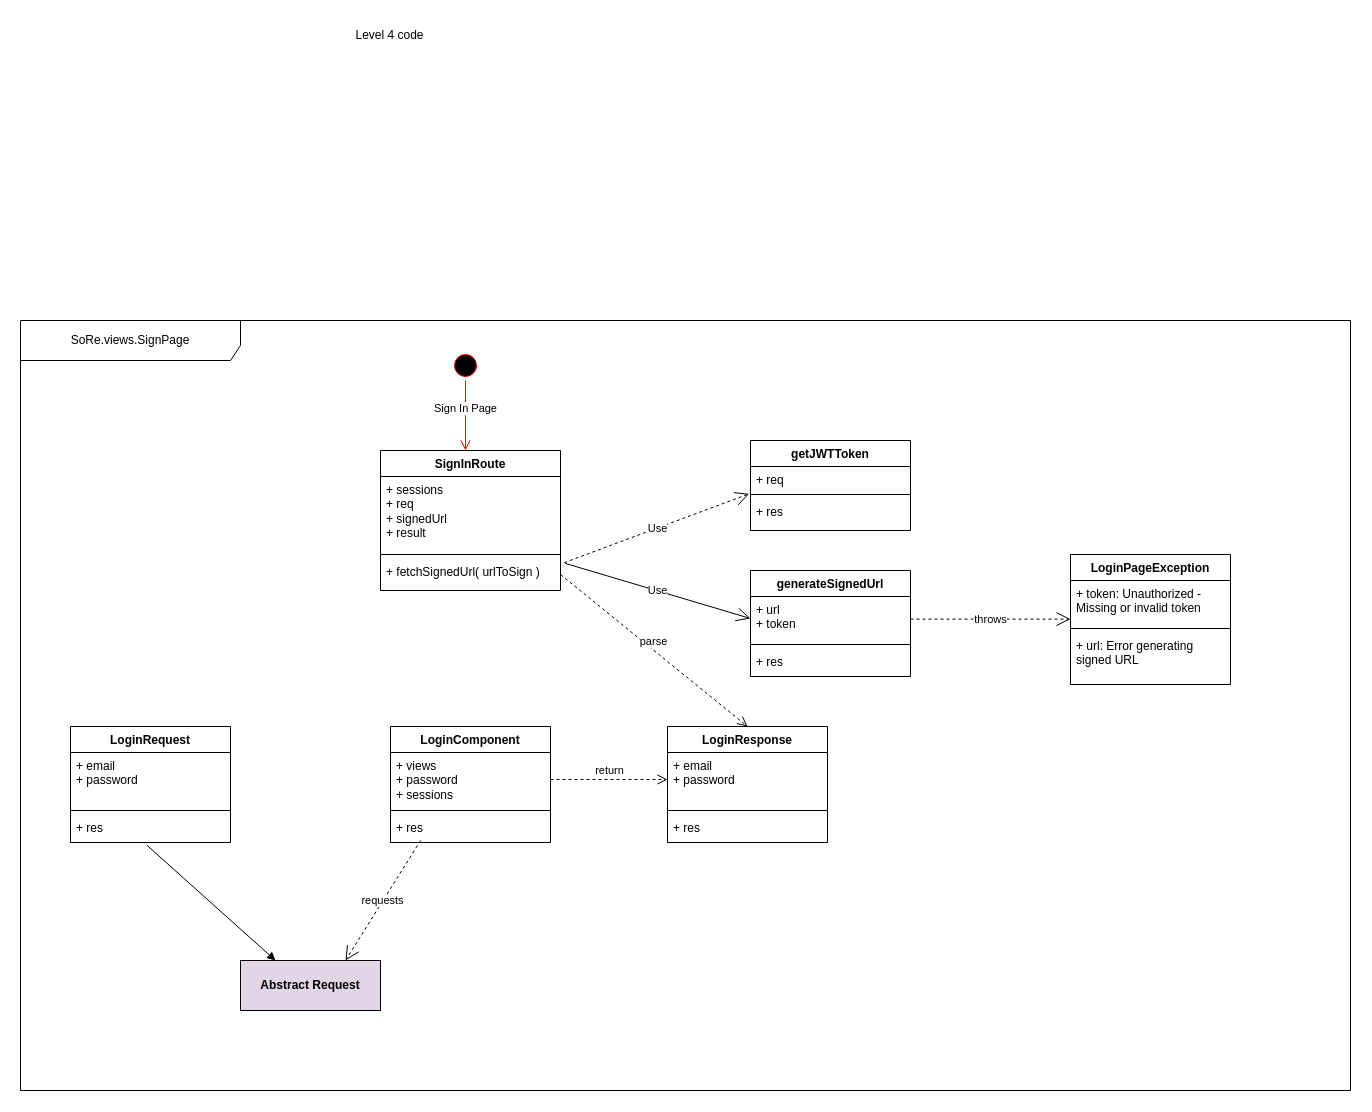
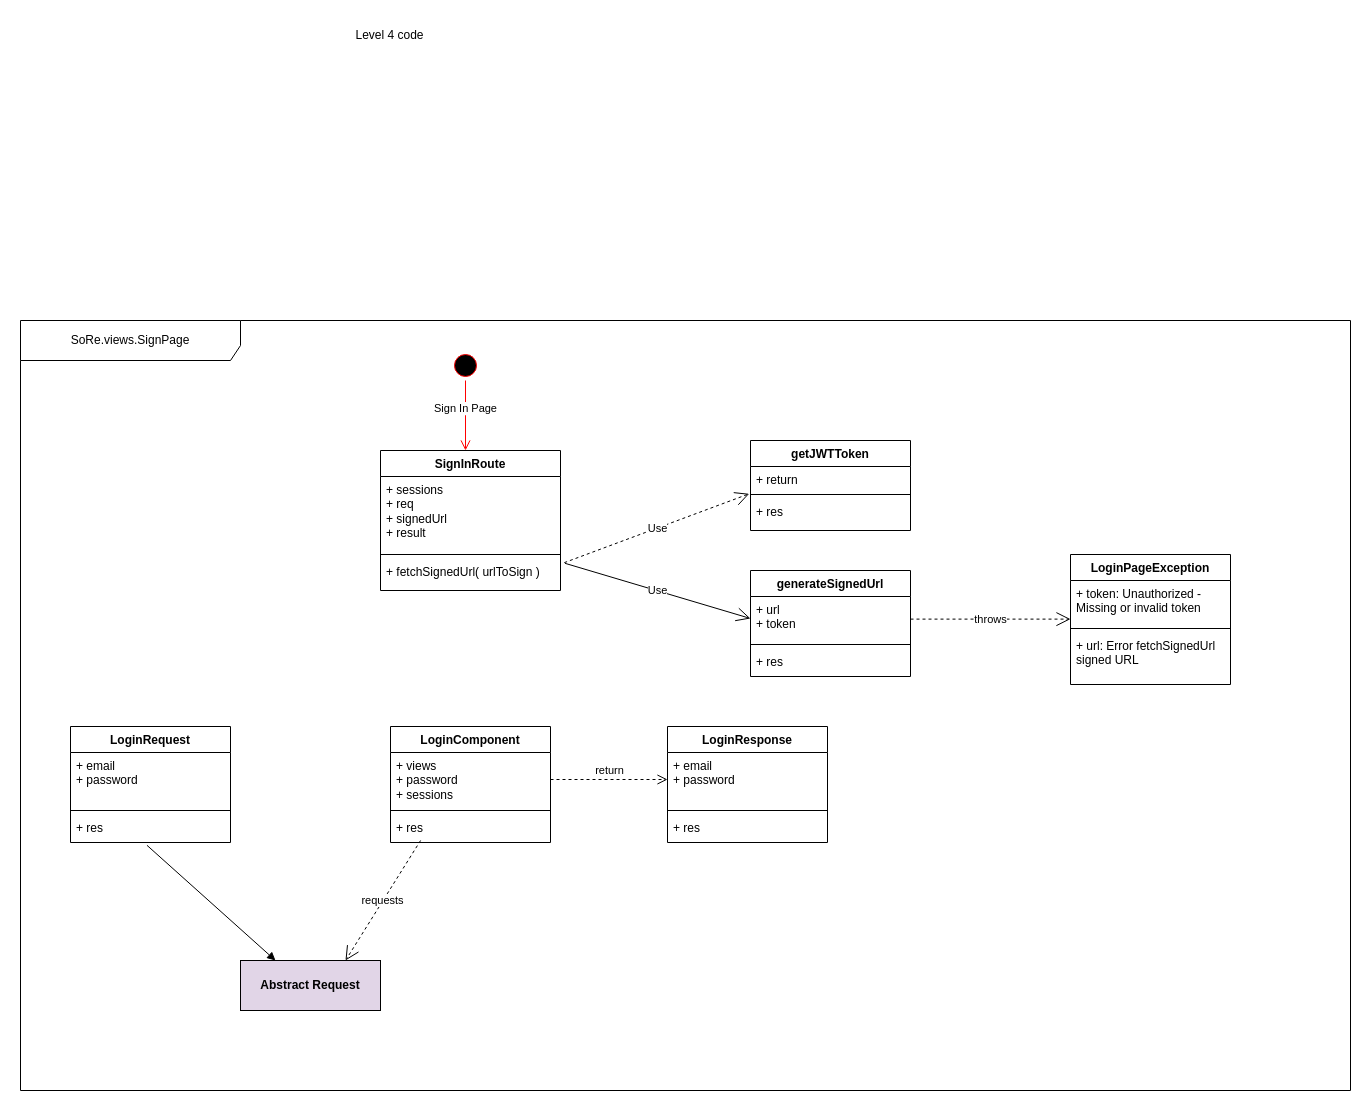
(772, 481) -> (782, 481)
(654, 650) -> none
(1152, 654) -> (1152, 654)
